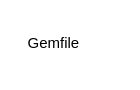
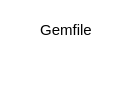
(69, 44) -> (82, 32)
